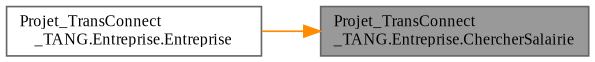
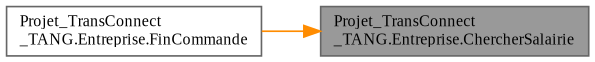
(134, 31) -> (134, 31)
